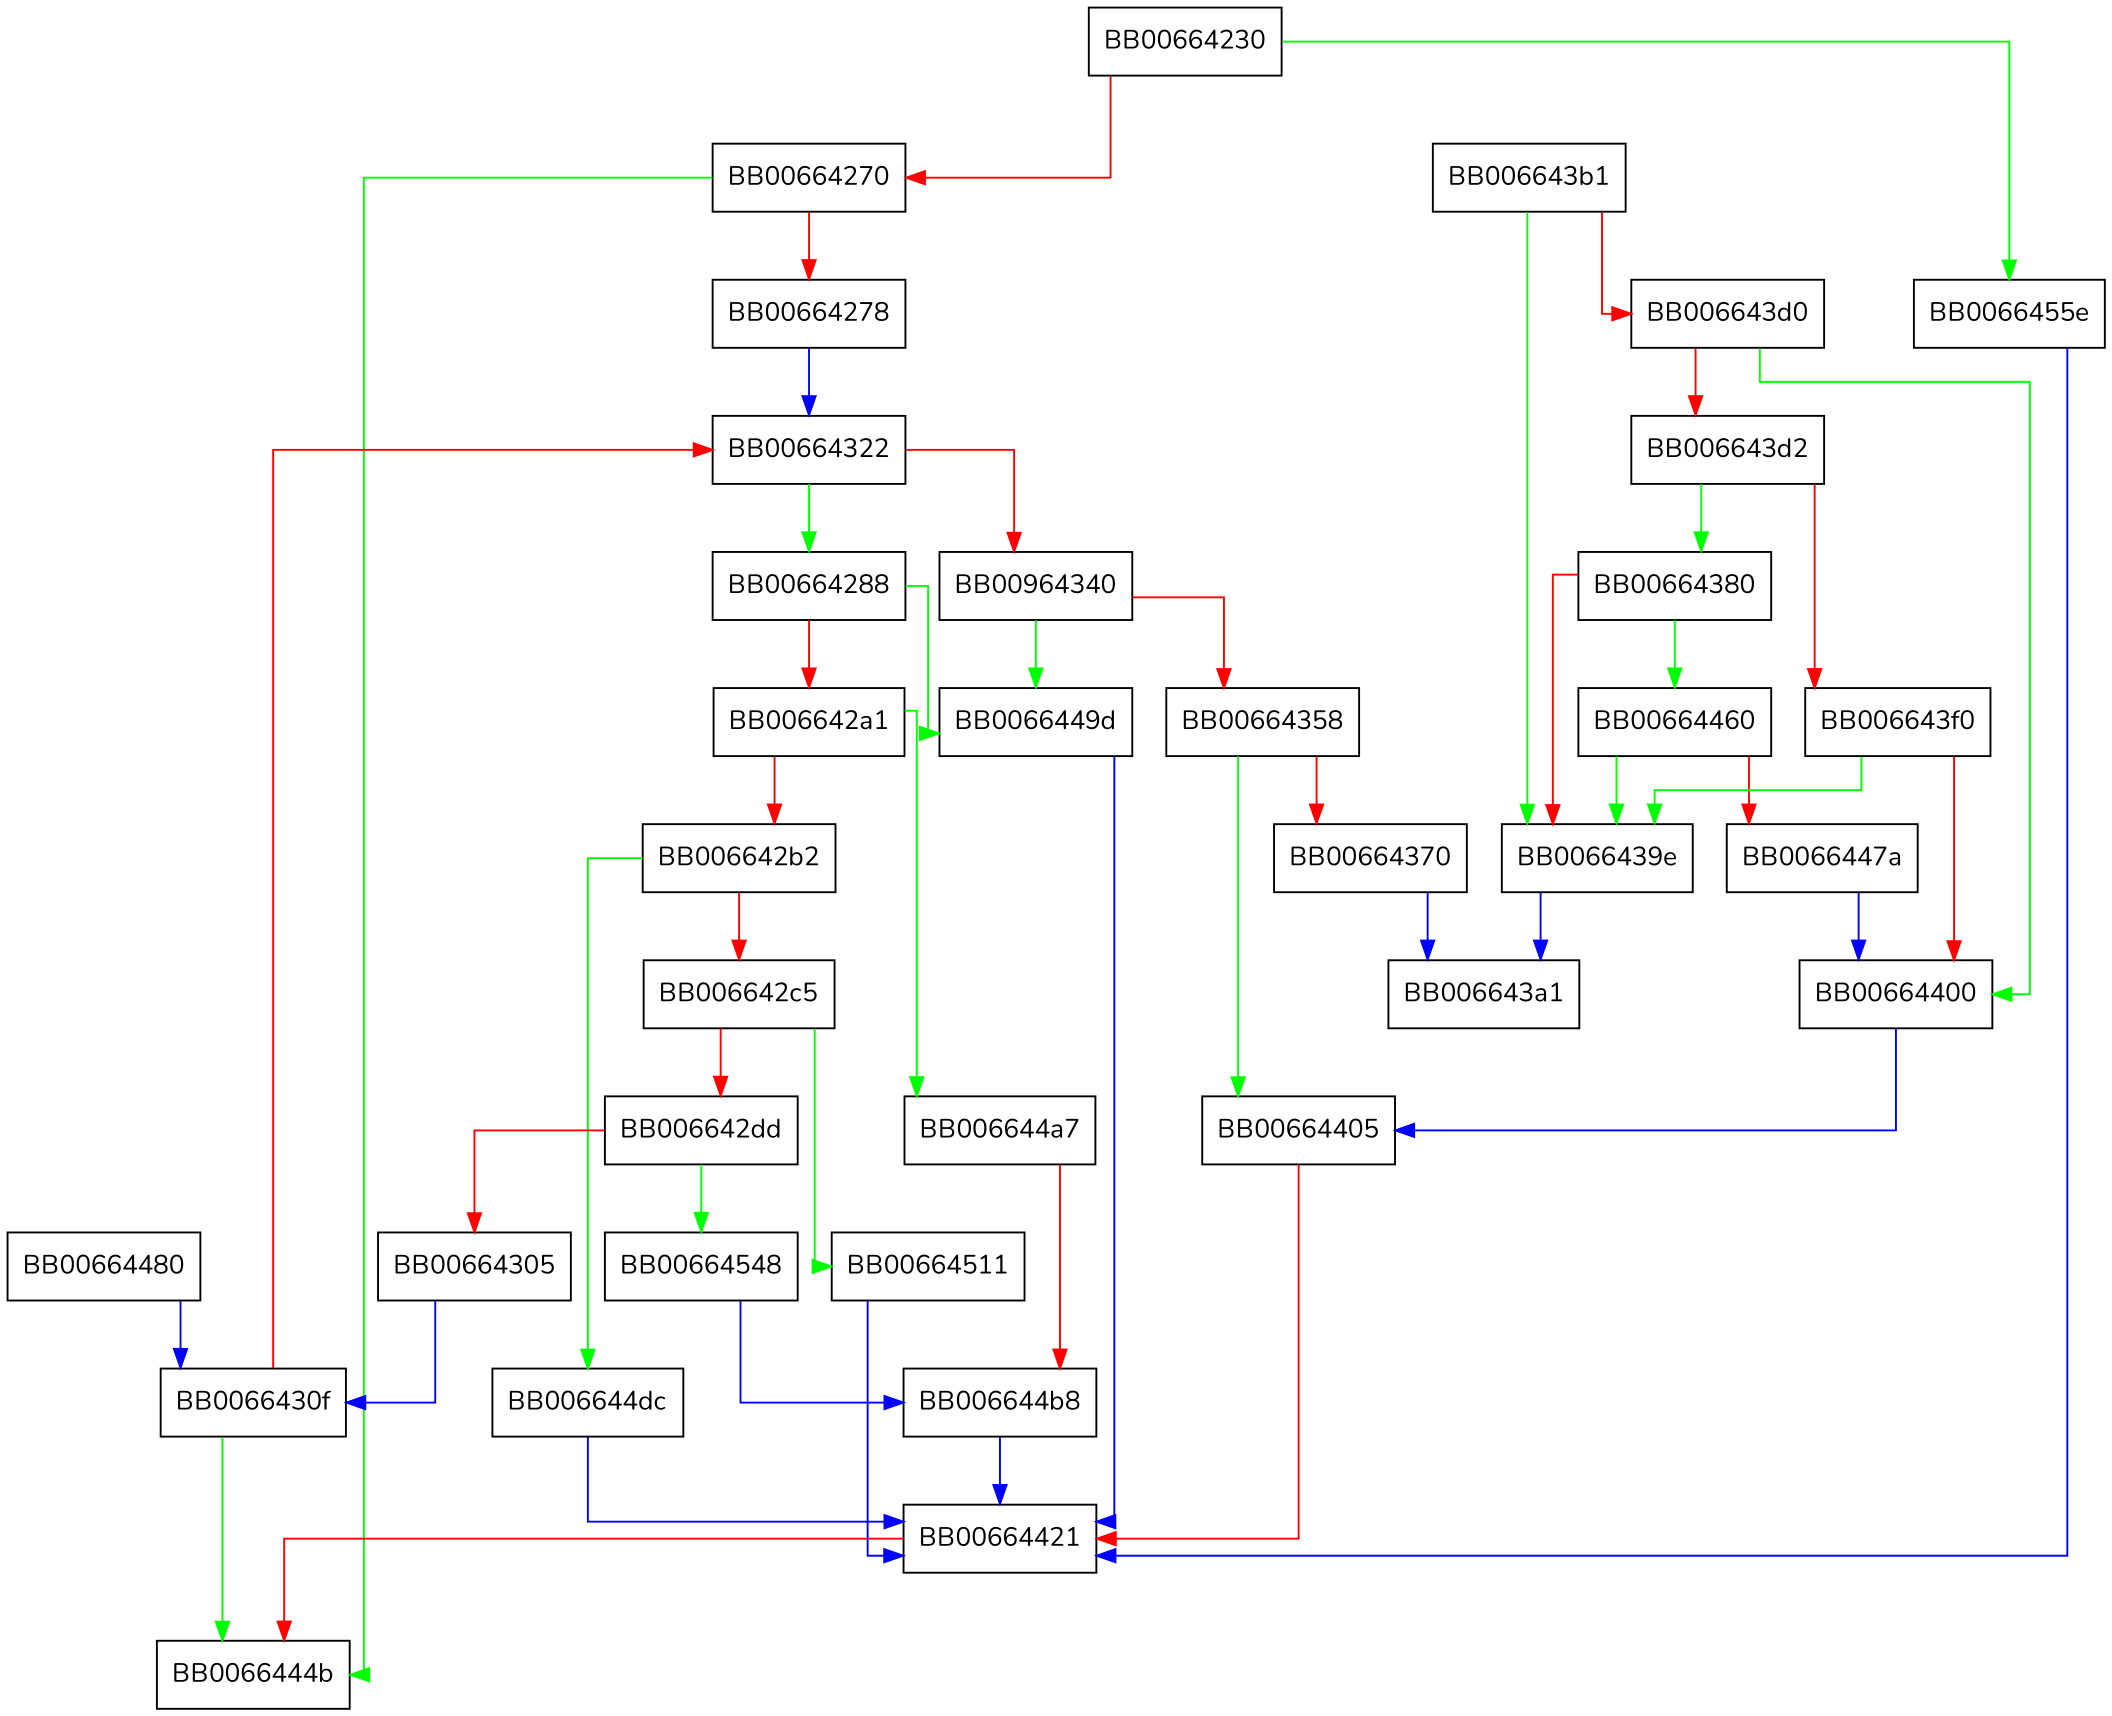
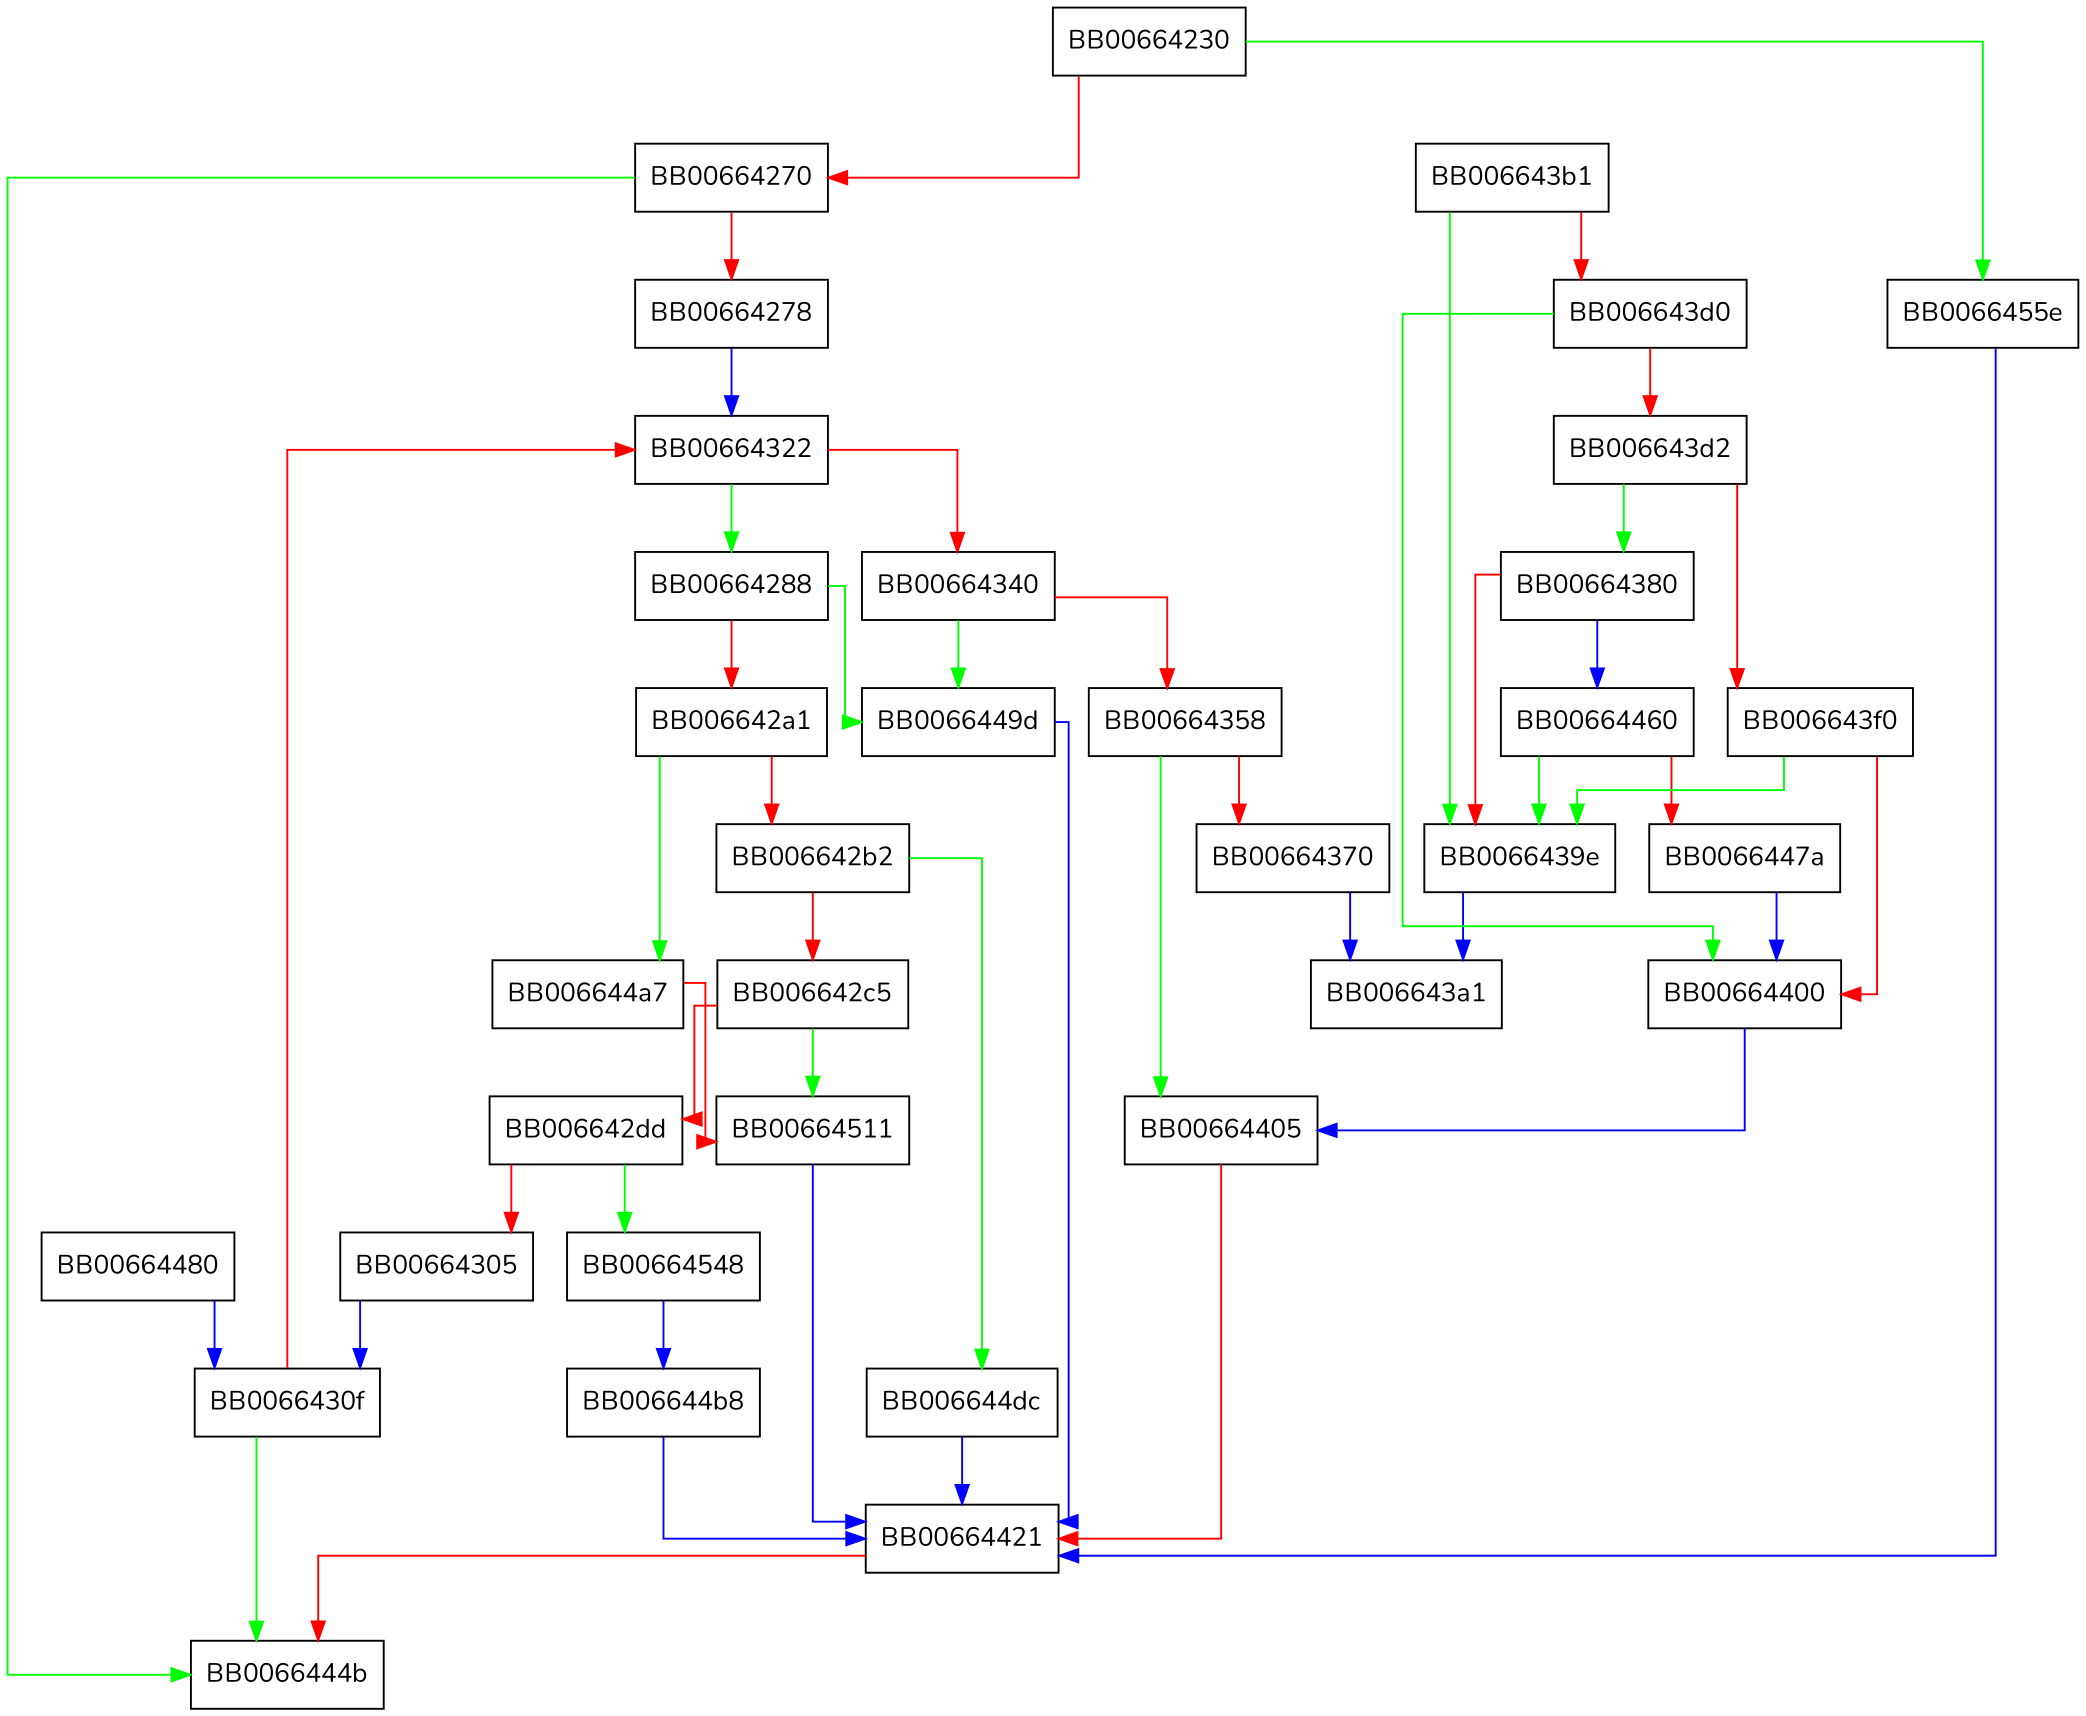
(1036, 586) -> (958, 586)
(1675, 644) -> (1597, 644)
(1060, 1257) -> (705, 1052)
